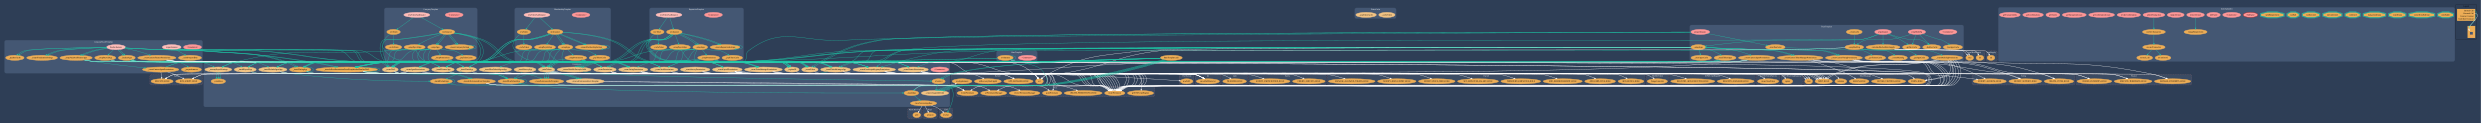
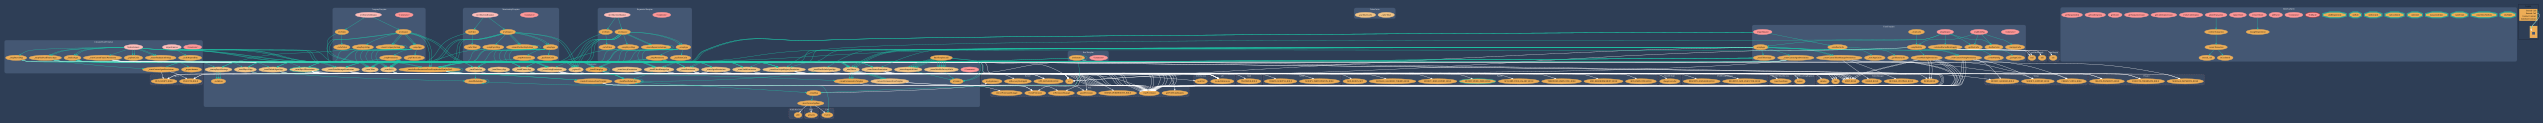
(727, 70) -> (304, 70)
(1437, 81) -> (1478, 81)
(1631, 81) -> (1355, 81)
(937, 87) -> (933, 76)
